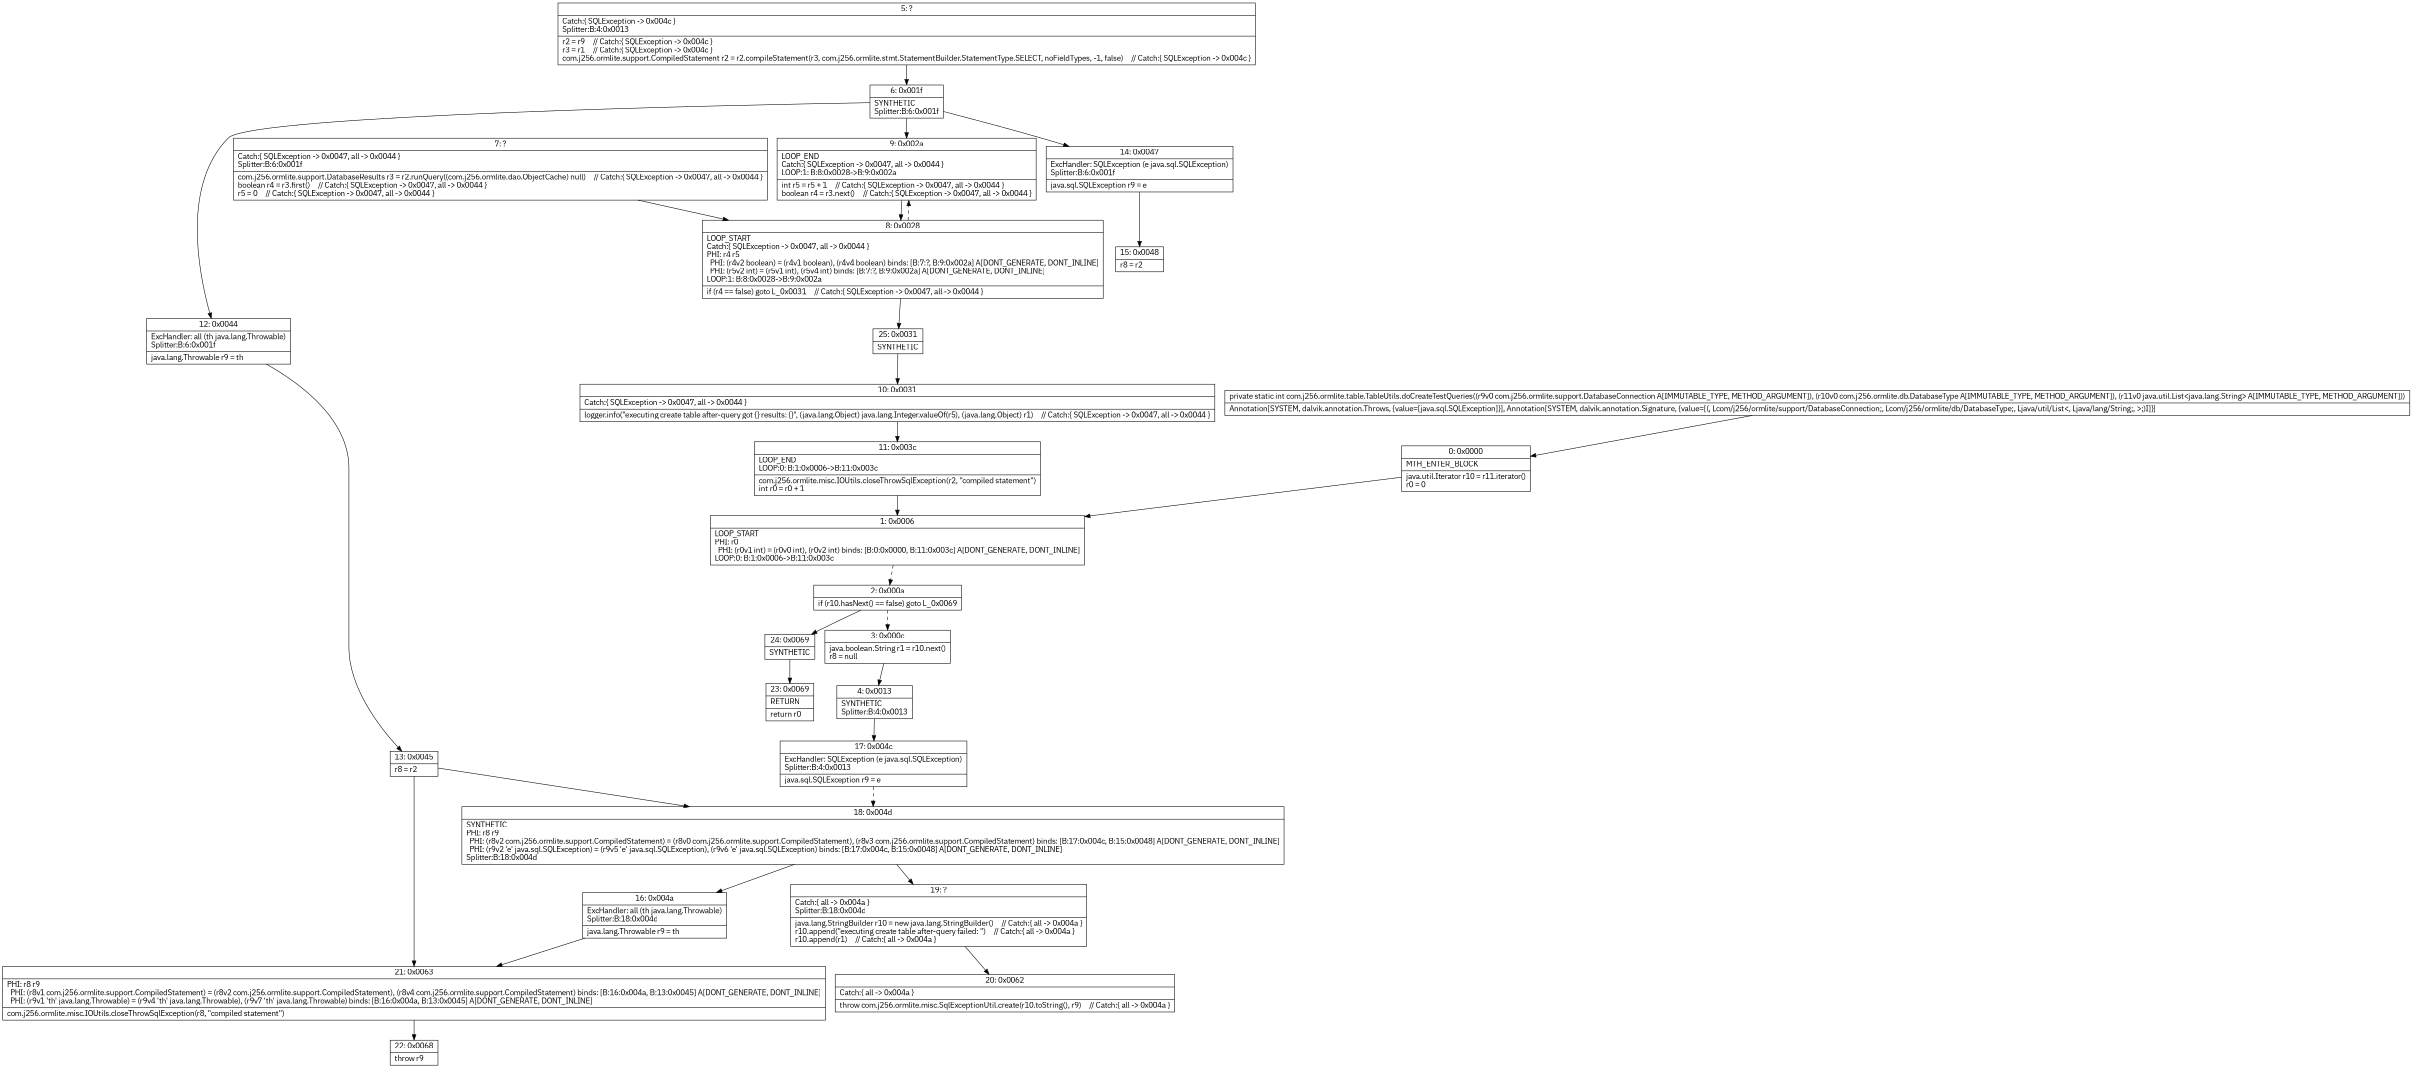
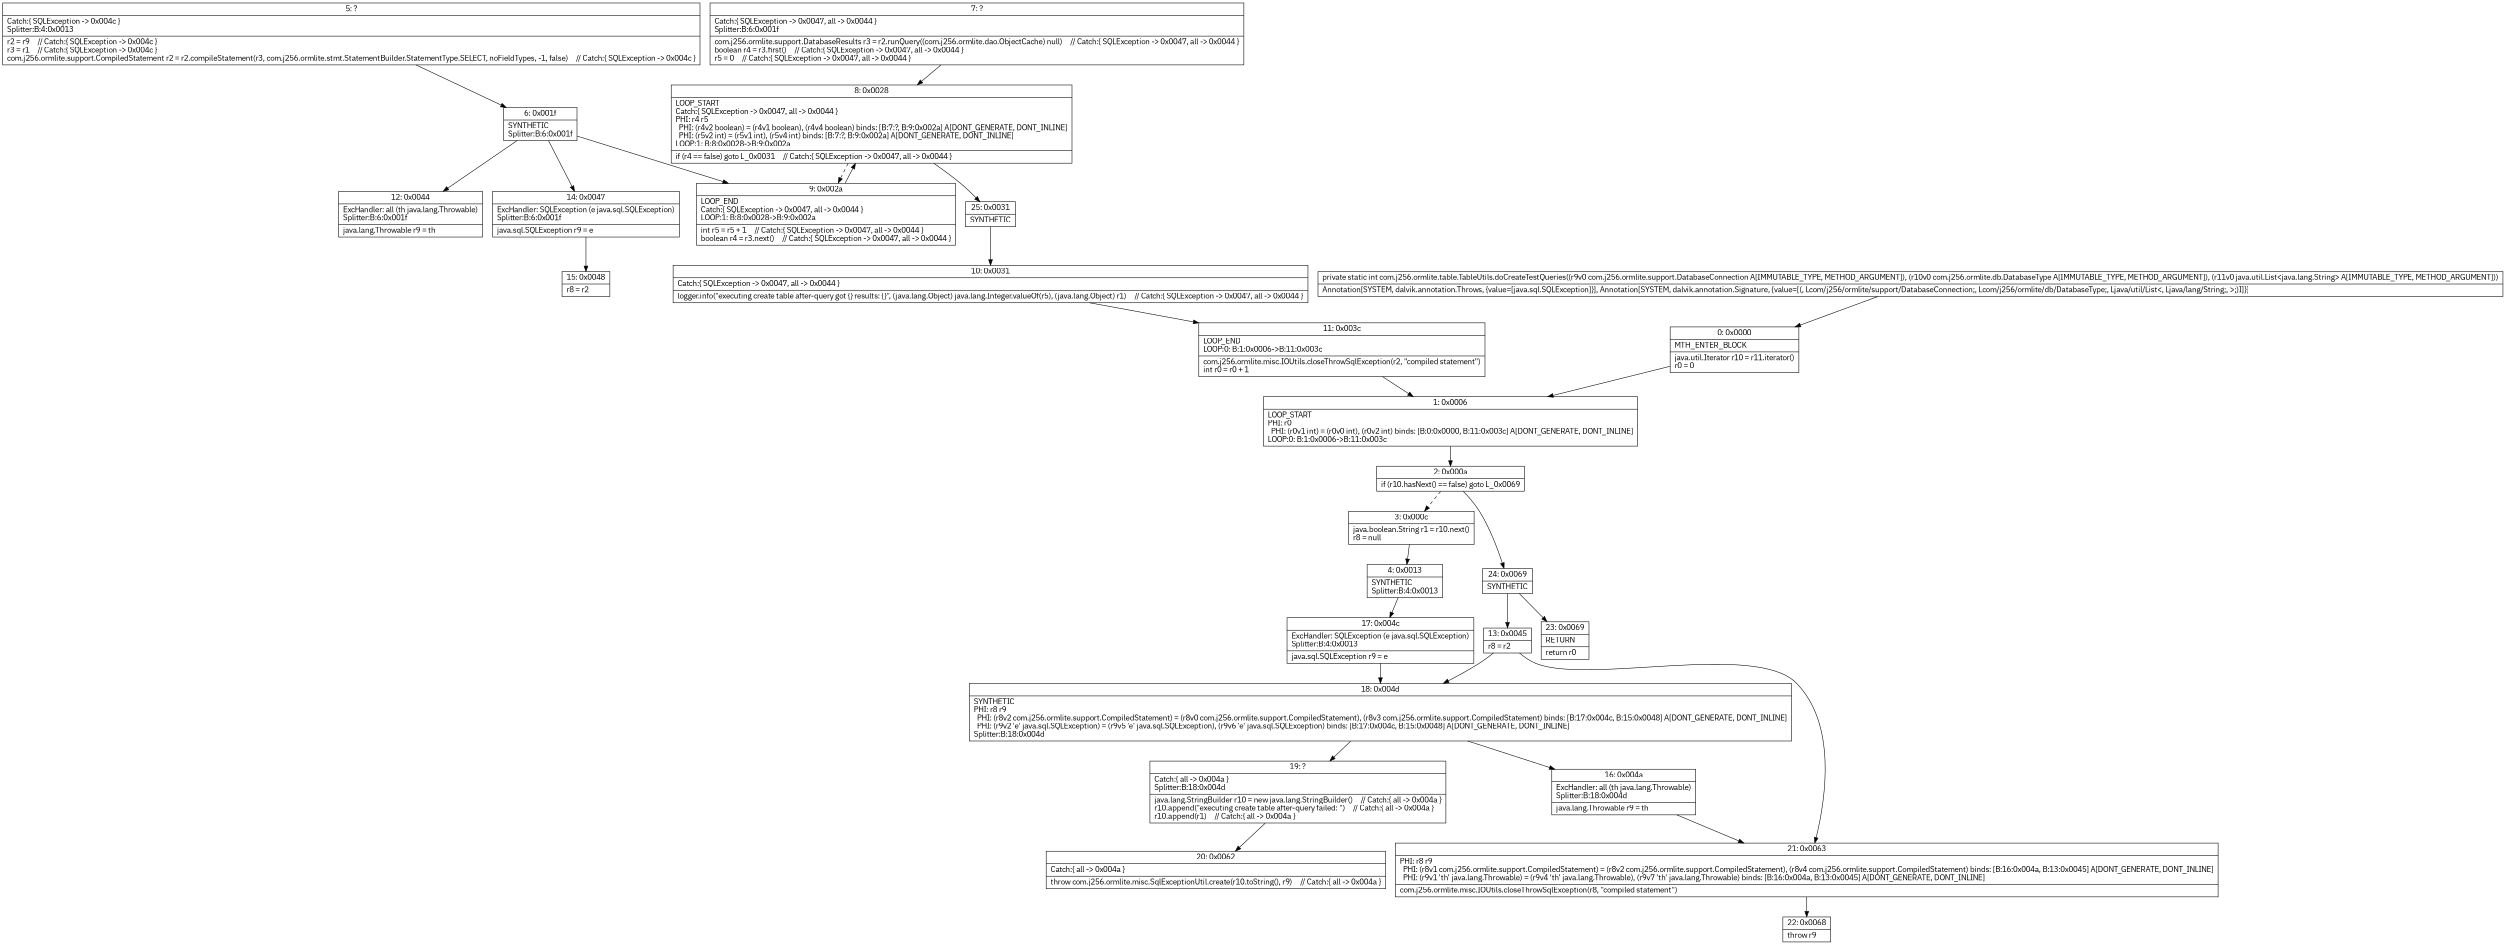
(349, 545) -> (1508, 608)
(892, 572) -> (1451, 453)
(873, 794) -> (1380, 671)
